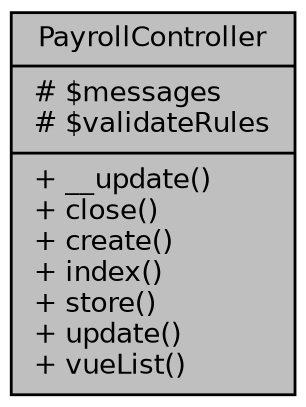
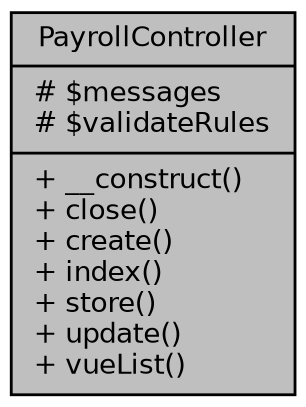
(124, 180) -> (139, 180)
